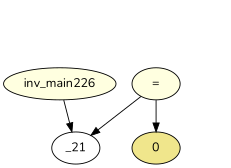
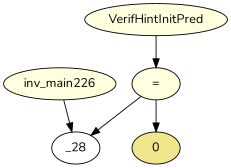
none -> (156, 20)
(76, 148) -> (76, 148)
